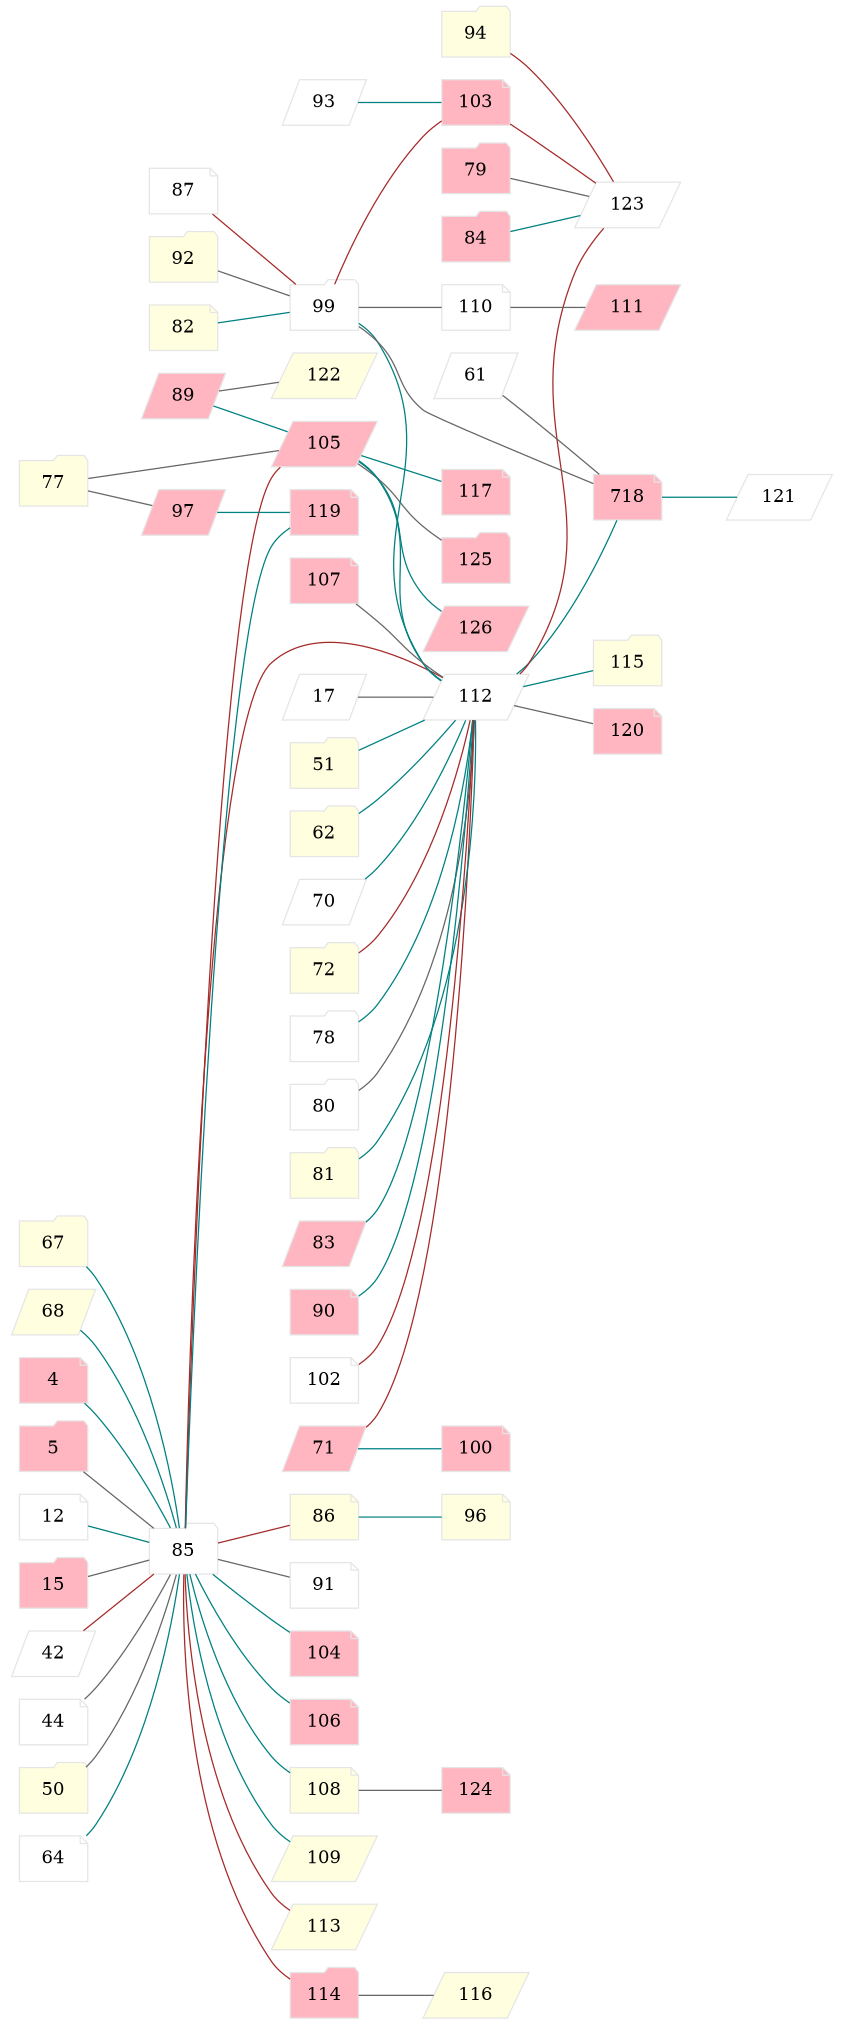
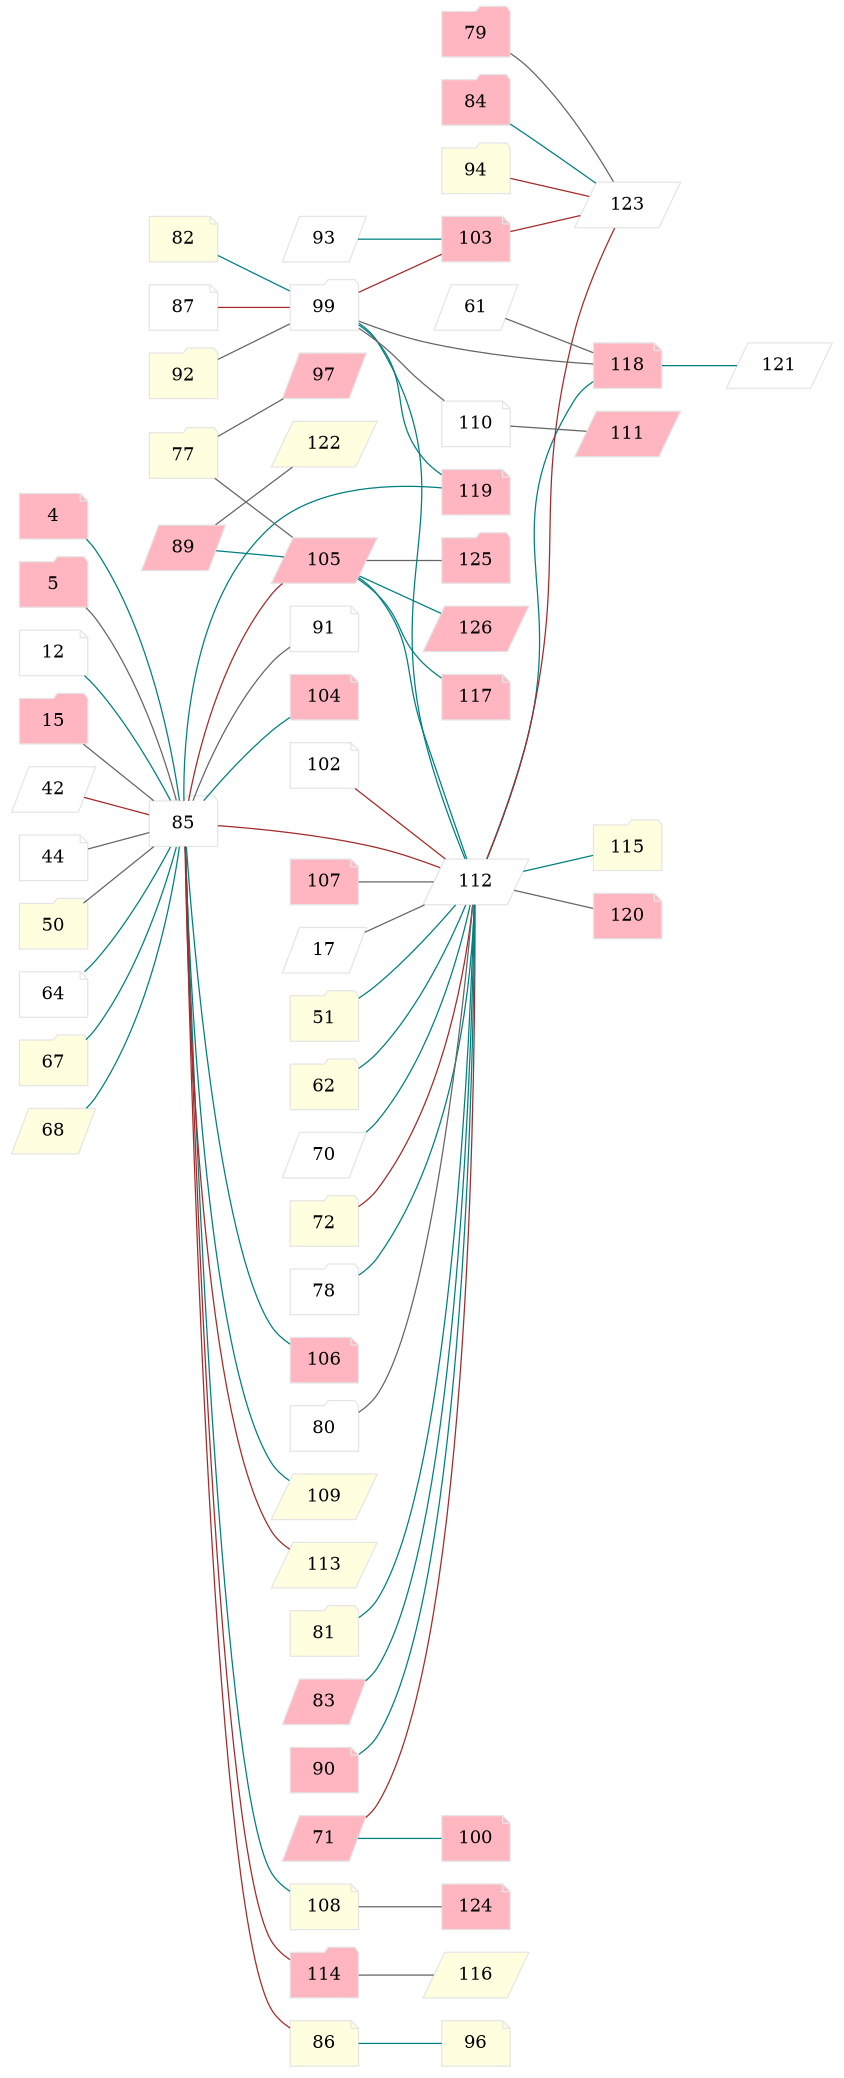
(628, 497) -> (628, 366)
(252, 512) -> (400, 400)
